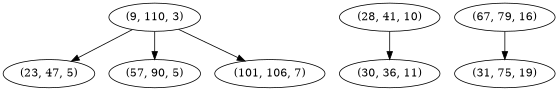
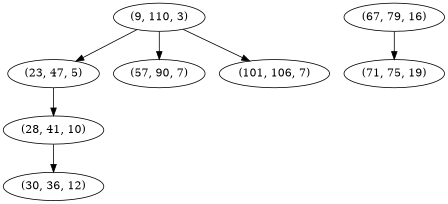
(155, 74) -> (159, 74)
(390, 74) -> (54, 186)
(505, 74) -> (394, 74)
none -> (54, 98)
